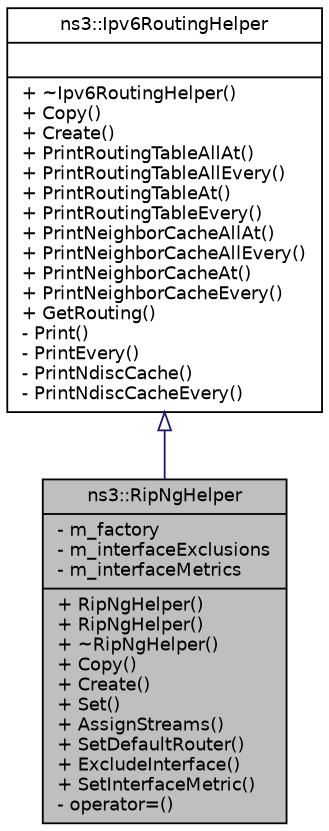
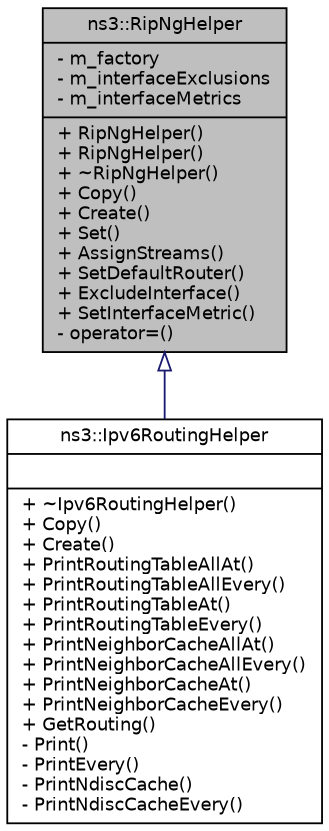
(165, 455) -> (165, 395)
